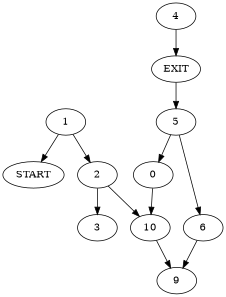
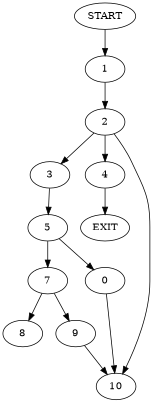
(176, 92) -> (49, 198)
(52, 145) -> (105, 39)
none -> (105, 145)
(203, 228) -> (48, 281)
(162, 251) -> (94, 357)
none -> (23, 334)
